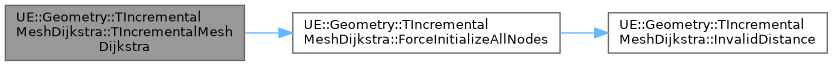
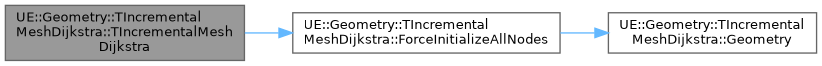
(718, 33) -> (712, 33)
